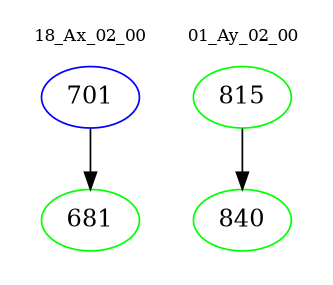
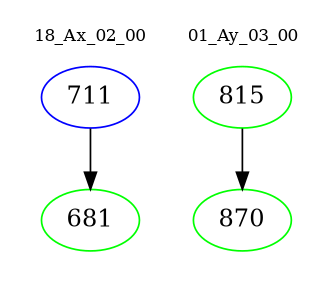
(243, 37) -> (243, 37)
(90, 97) -> (90, 97)
(242, 220) -> (242, 220)
